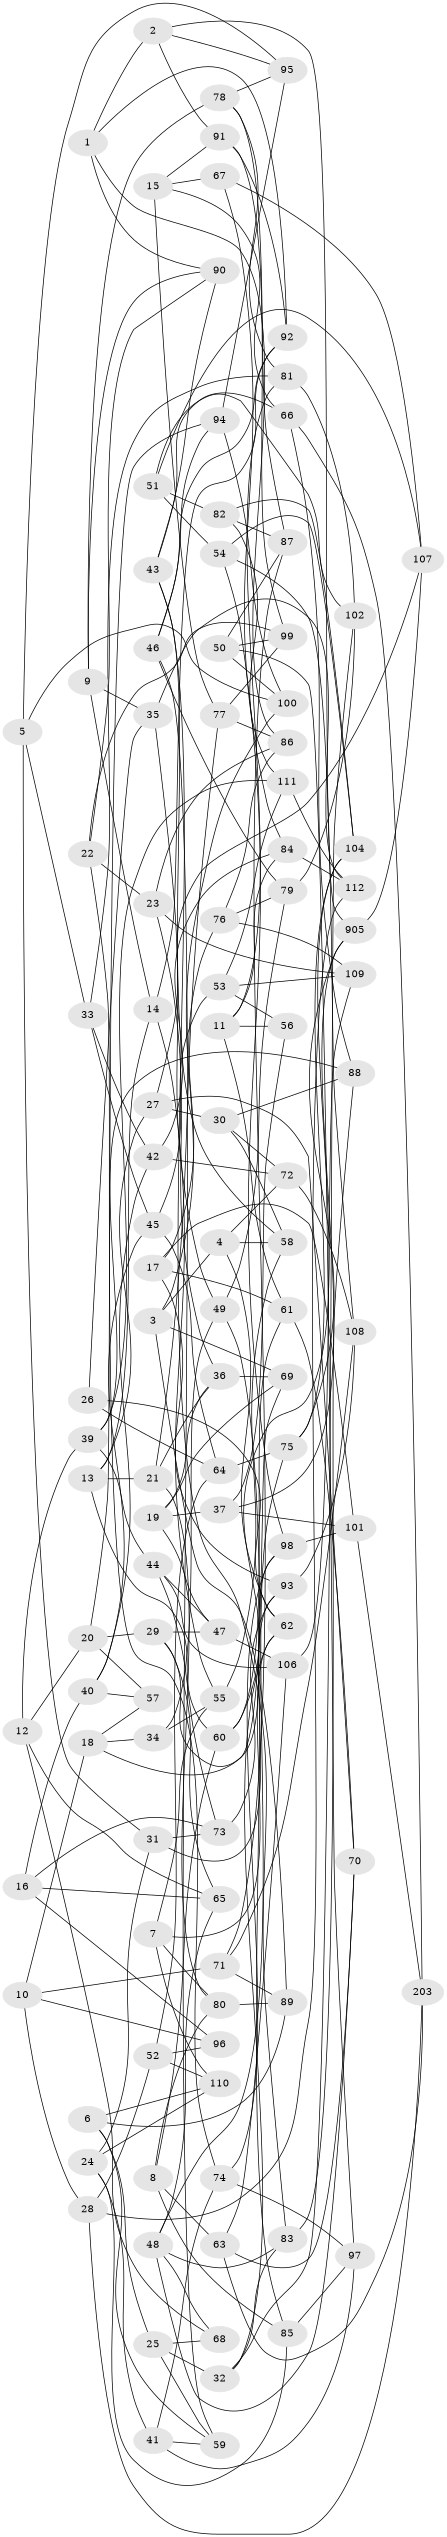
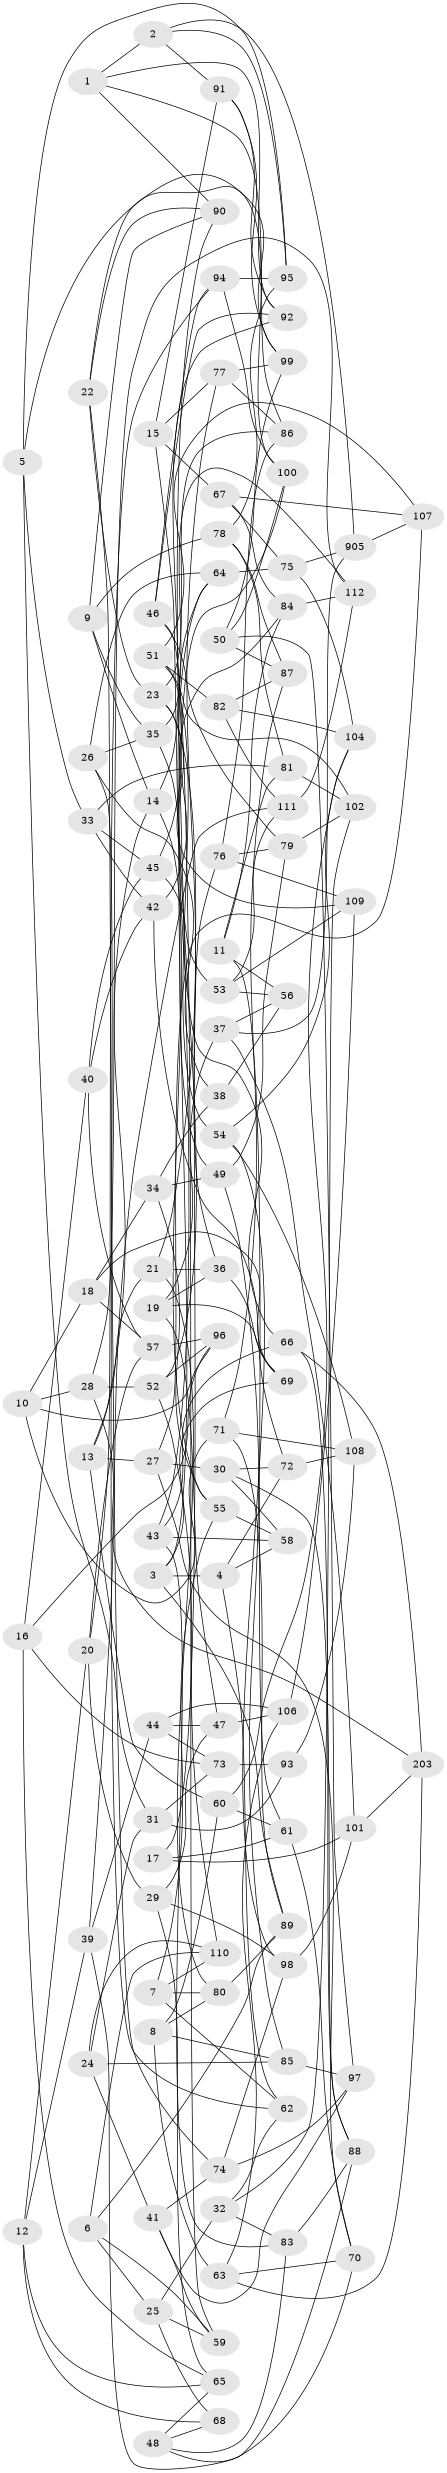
none -> (220, 1096)
none -> (187, 1342)
(176, 1449) -> none
(251, 2058) -> (257, 533)
